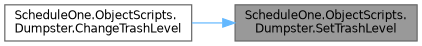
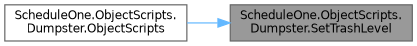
(98, 23) -> (96, 23)
